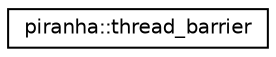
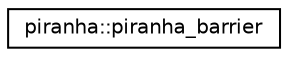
(138, 28) -> (144, 28)
